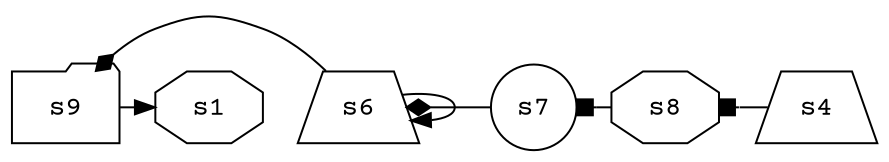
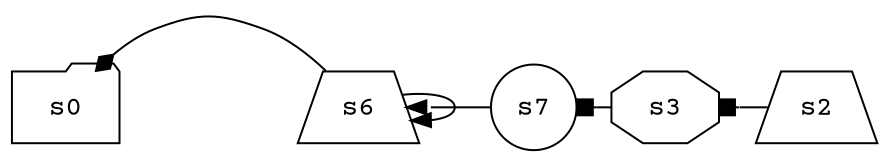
(66, 107) -> (66, 107)
(209, 107) -> none
(467, 107) -> (467, 107)
(665, 107) -> (665, 107)
(817, 107) -> (817, 107)
